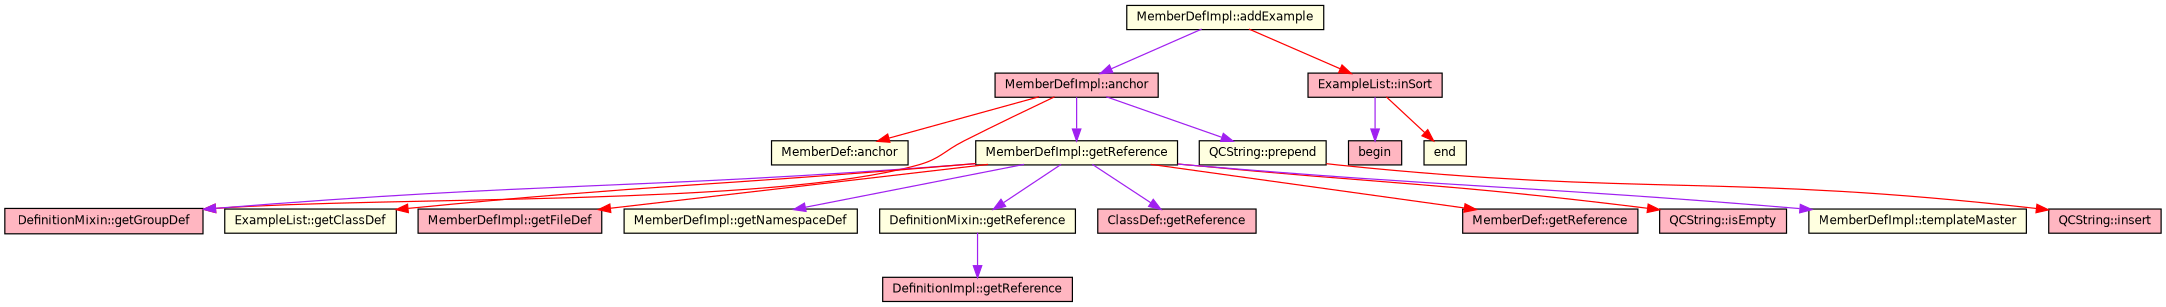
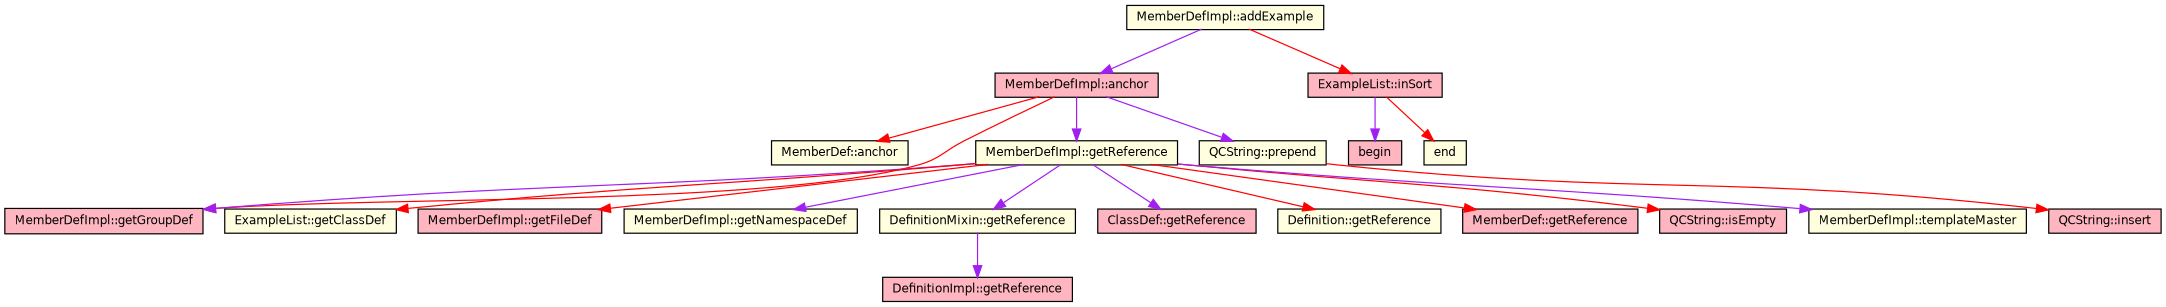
(104, 221) -> (104, 221)
none -> (1359, 221)
